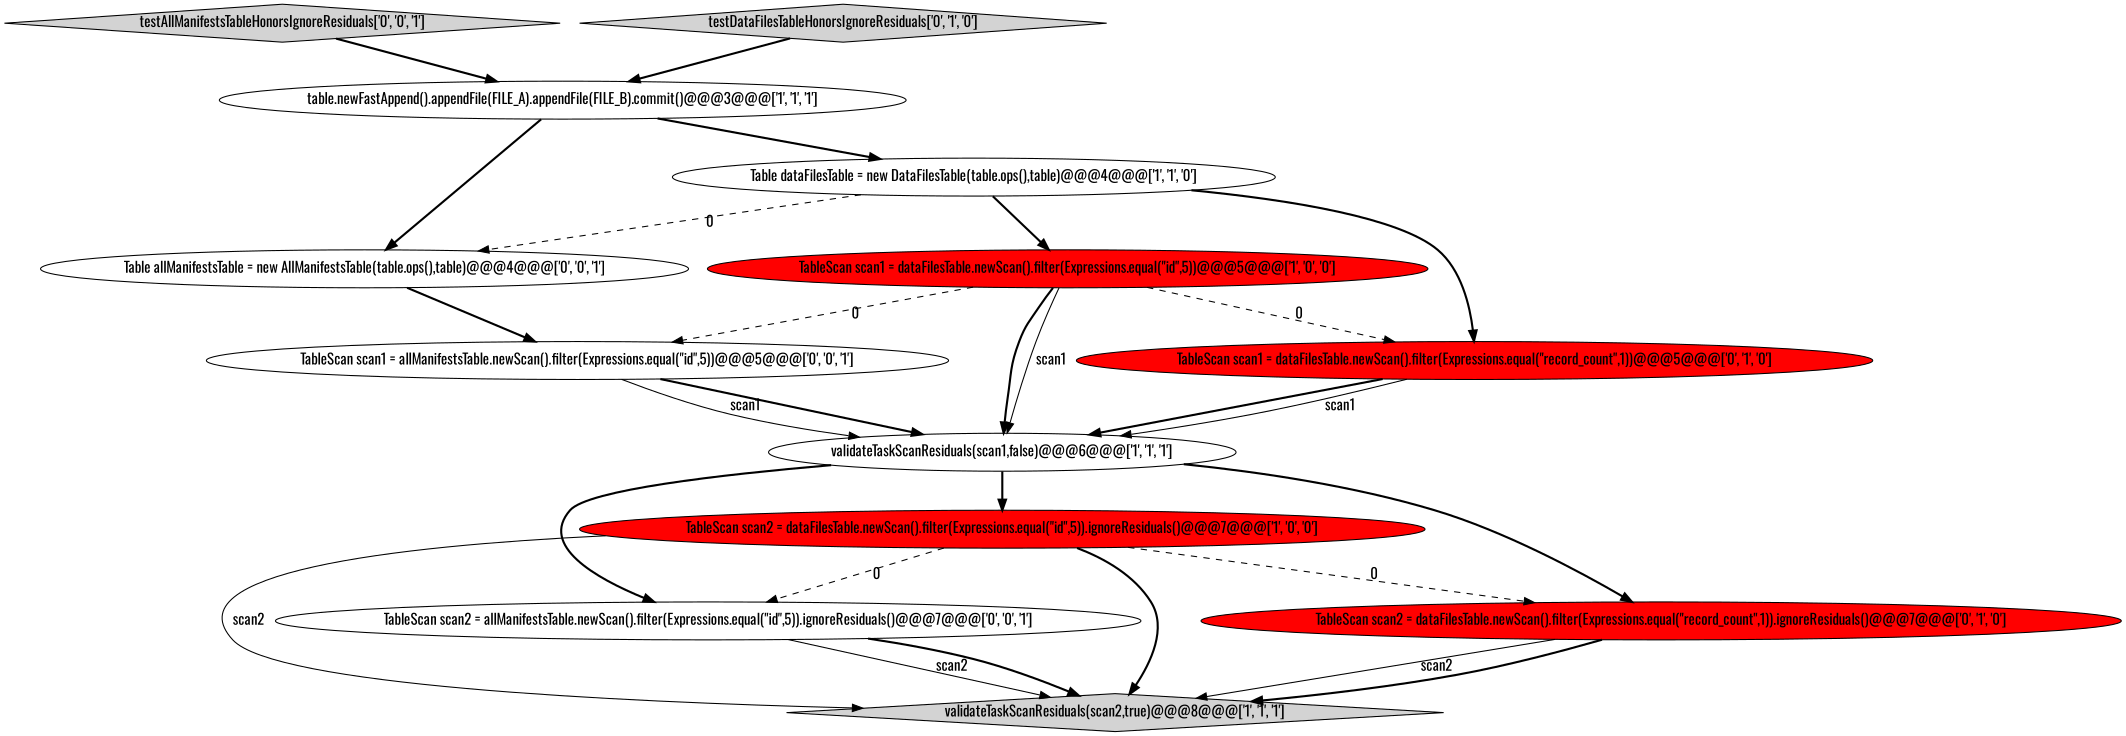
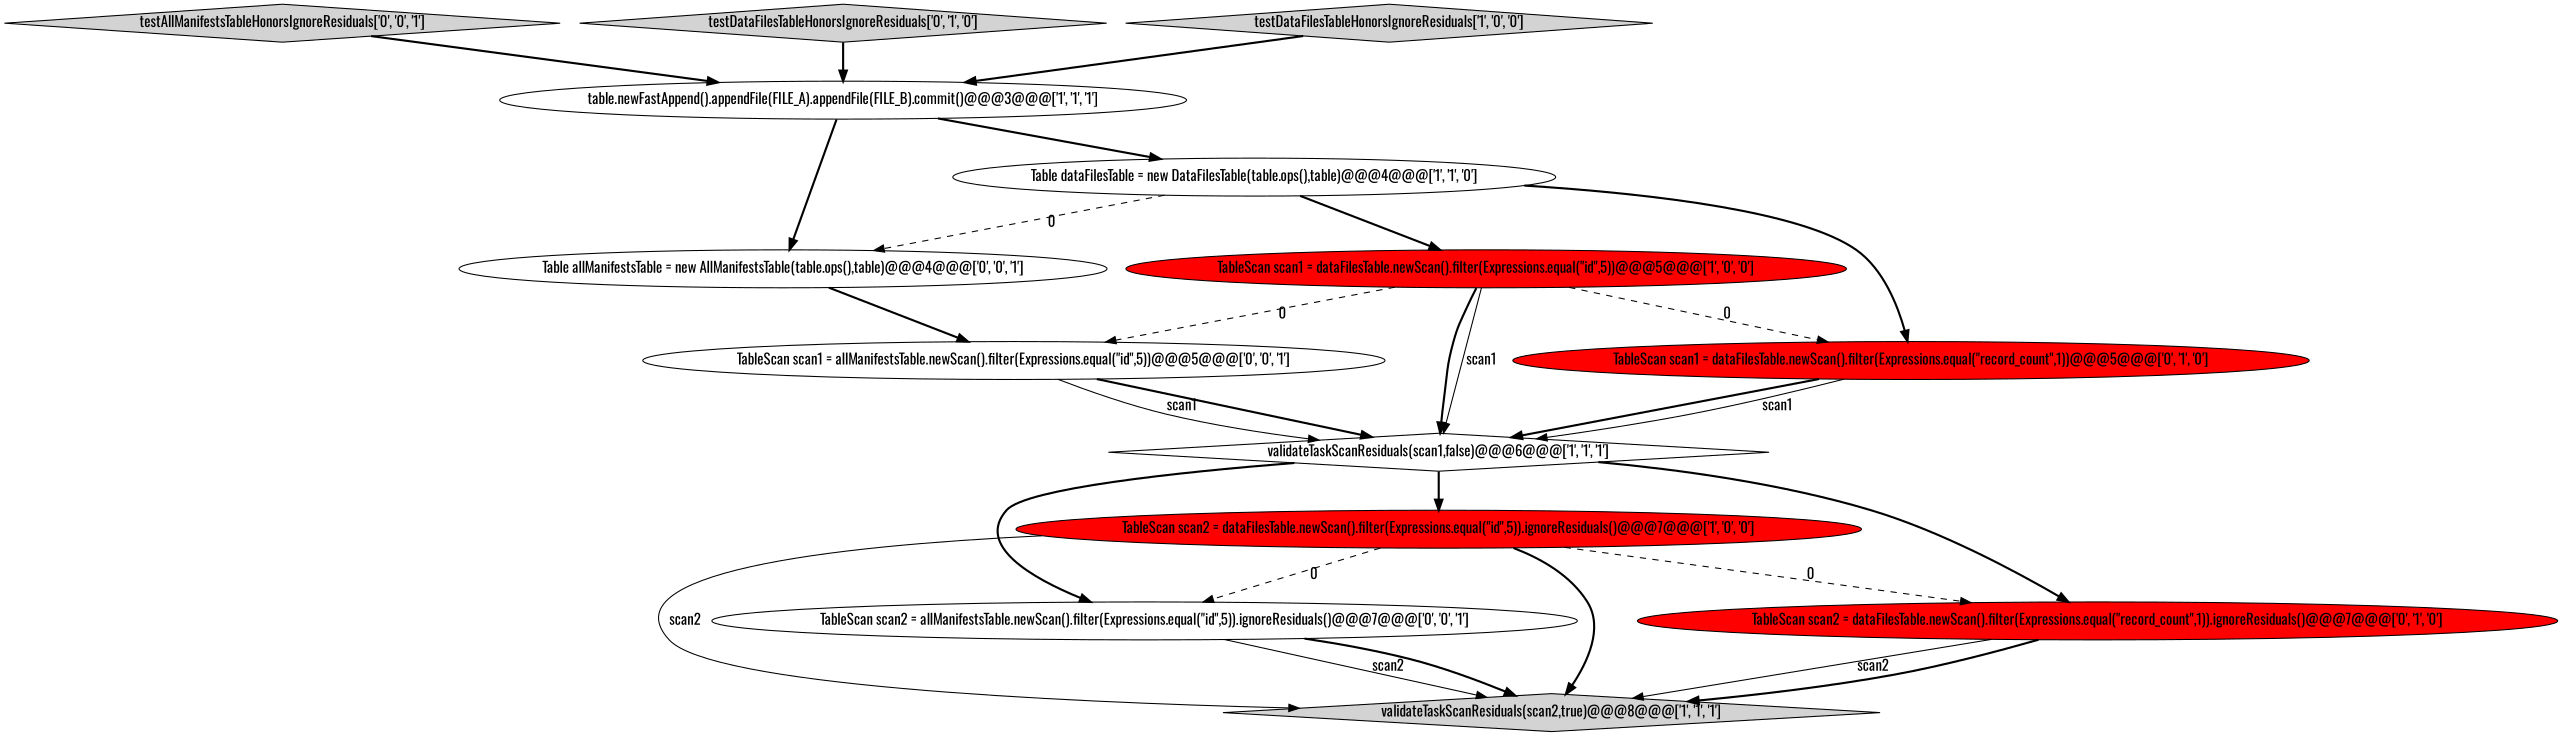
none -> (1389, 23)
(1002, 452) -> (1439, 452)
